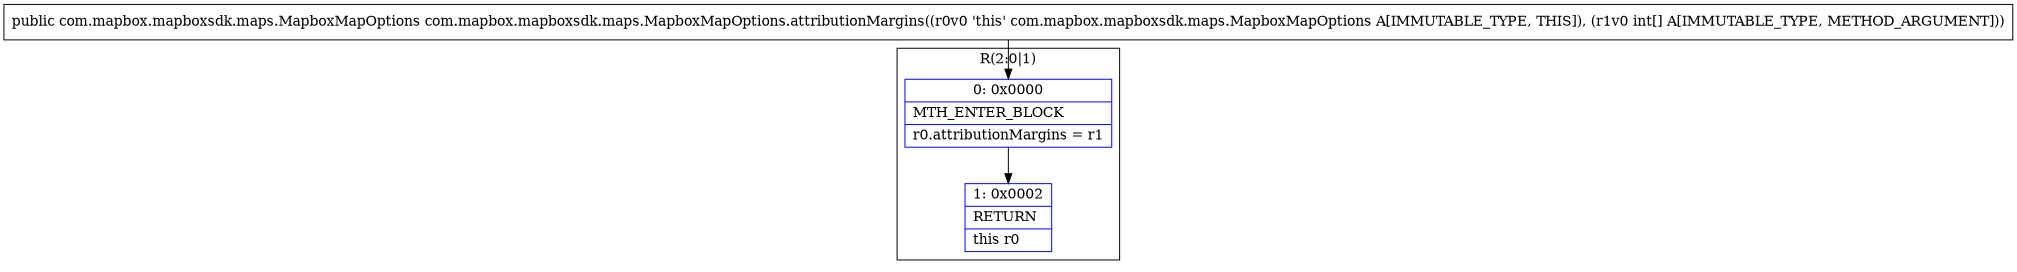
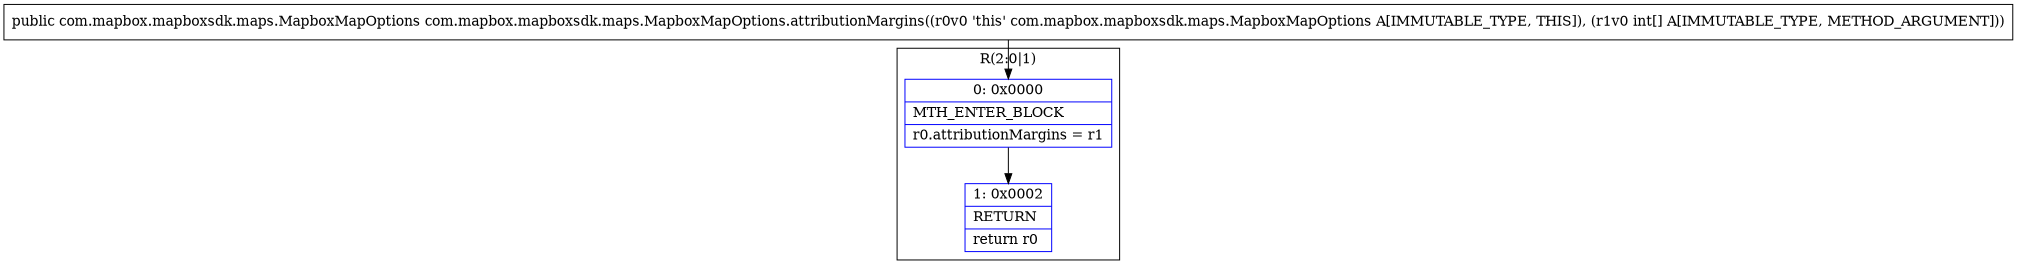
(997, 240) -> (1006, 240)
